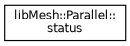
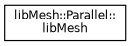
(65, 23) -> (65, 23)
